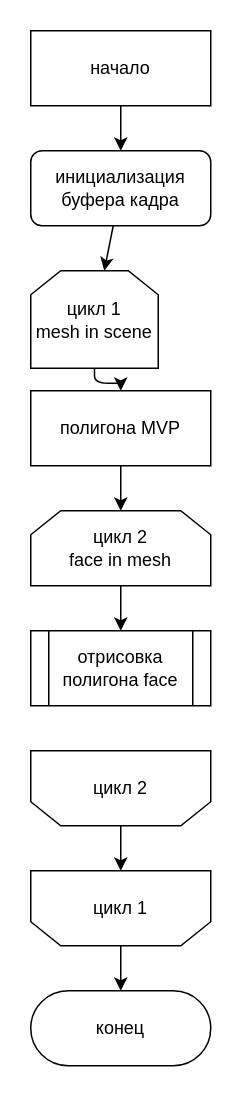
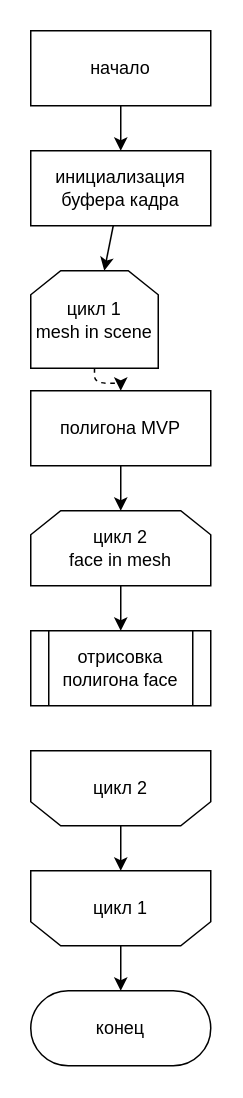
(121, 188) -> (121, 188)
(102, 383) -> (102, 383)
